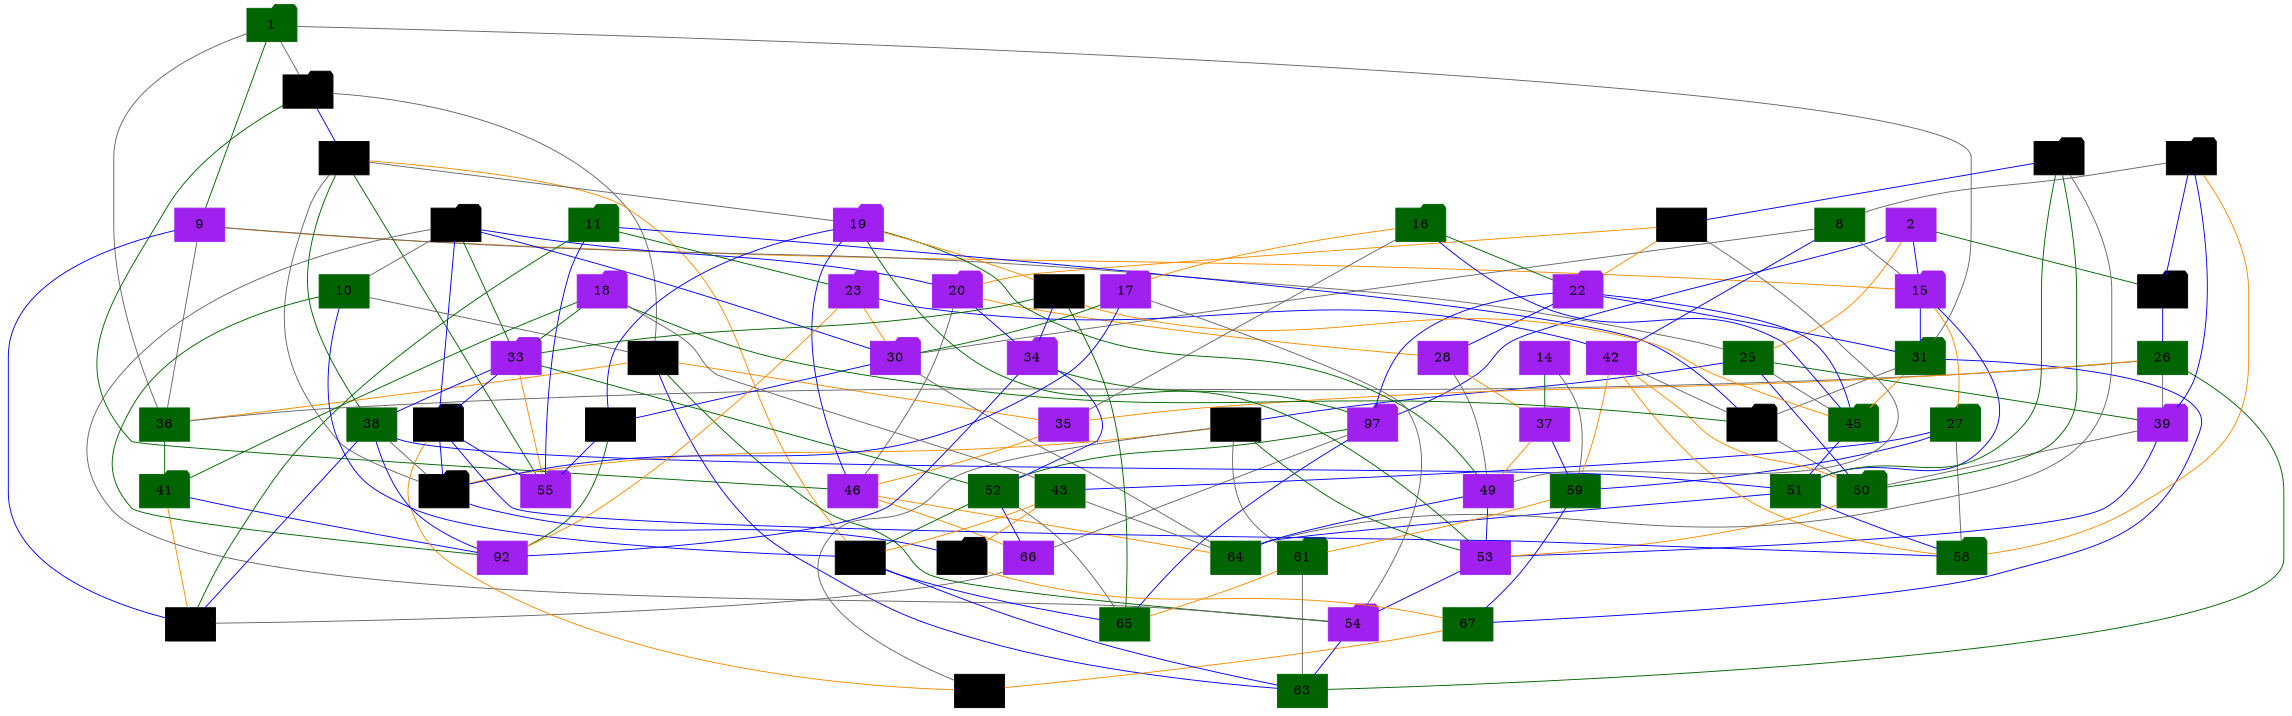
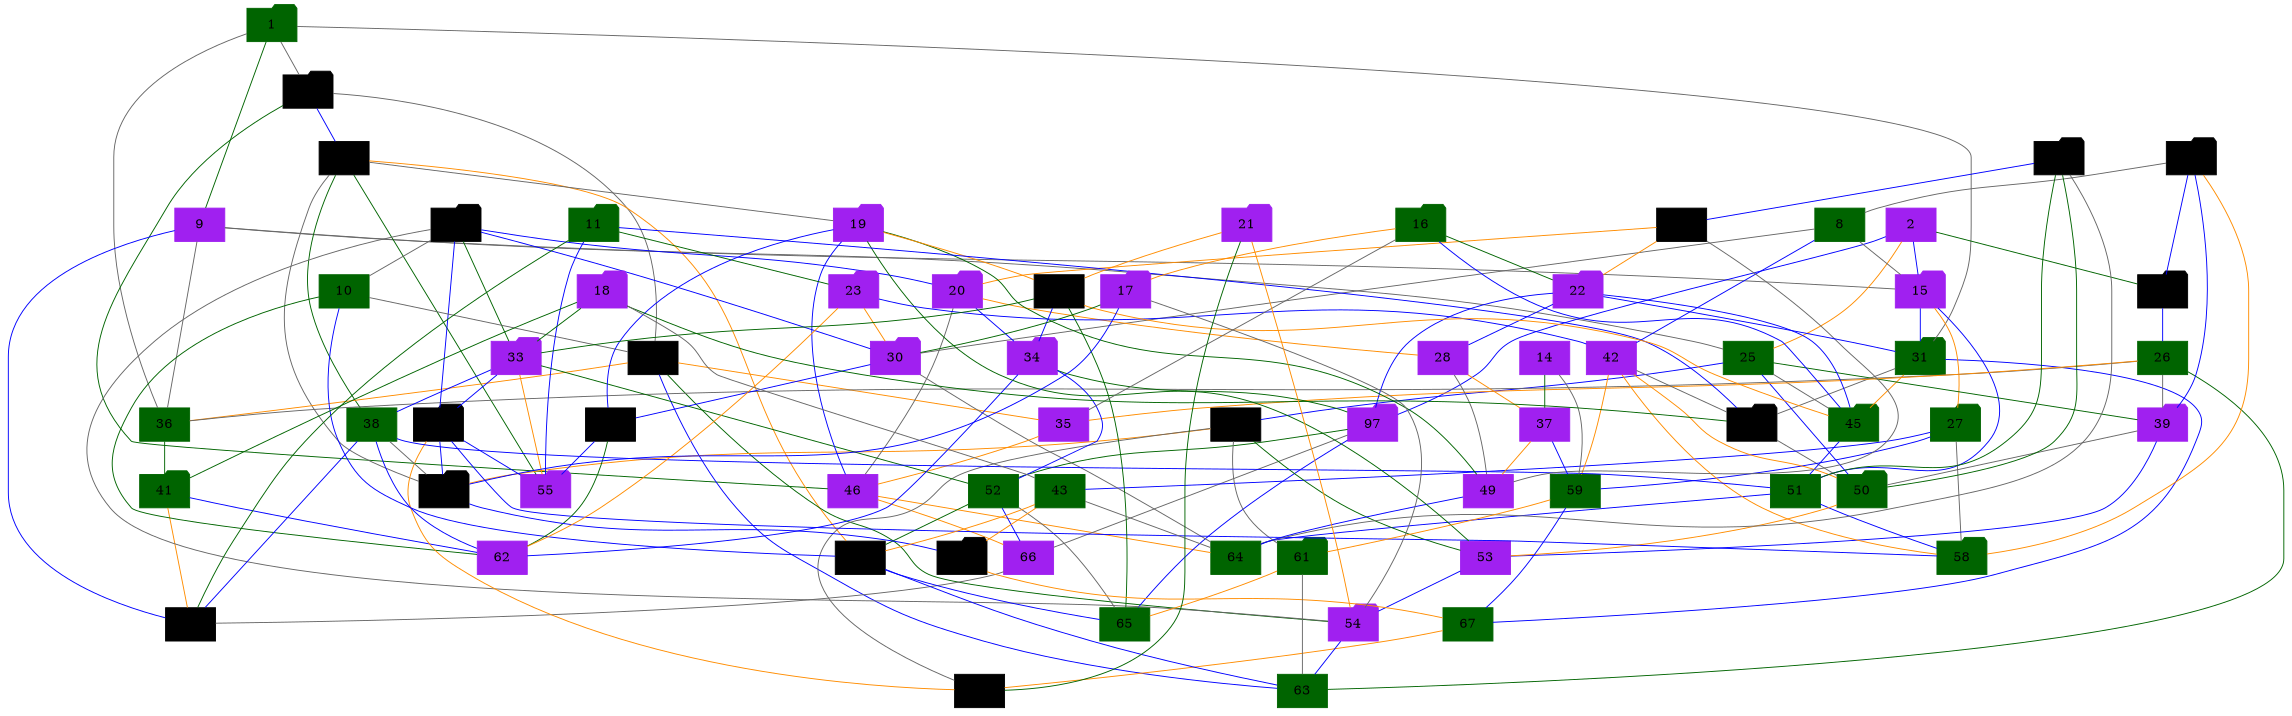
none -> (1247, 225)
(1102, 261) -> (1102, 261)
(1487, 525) -> none
(502, 558) -> (502, 558)
